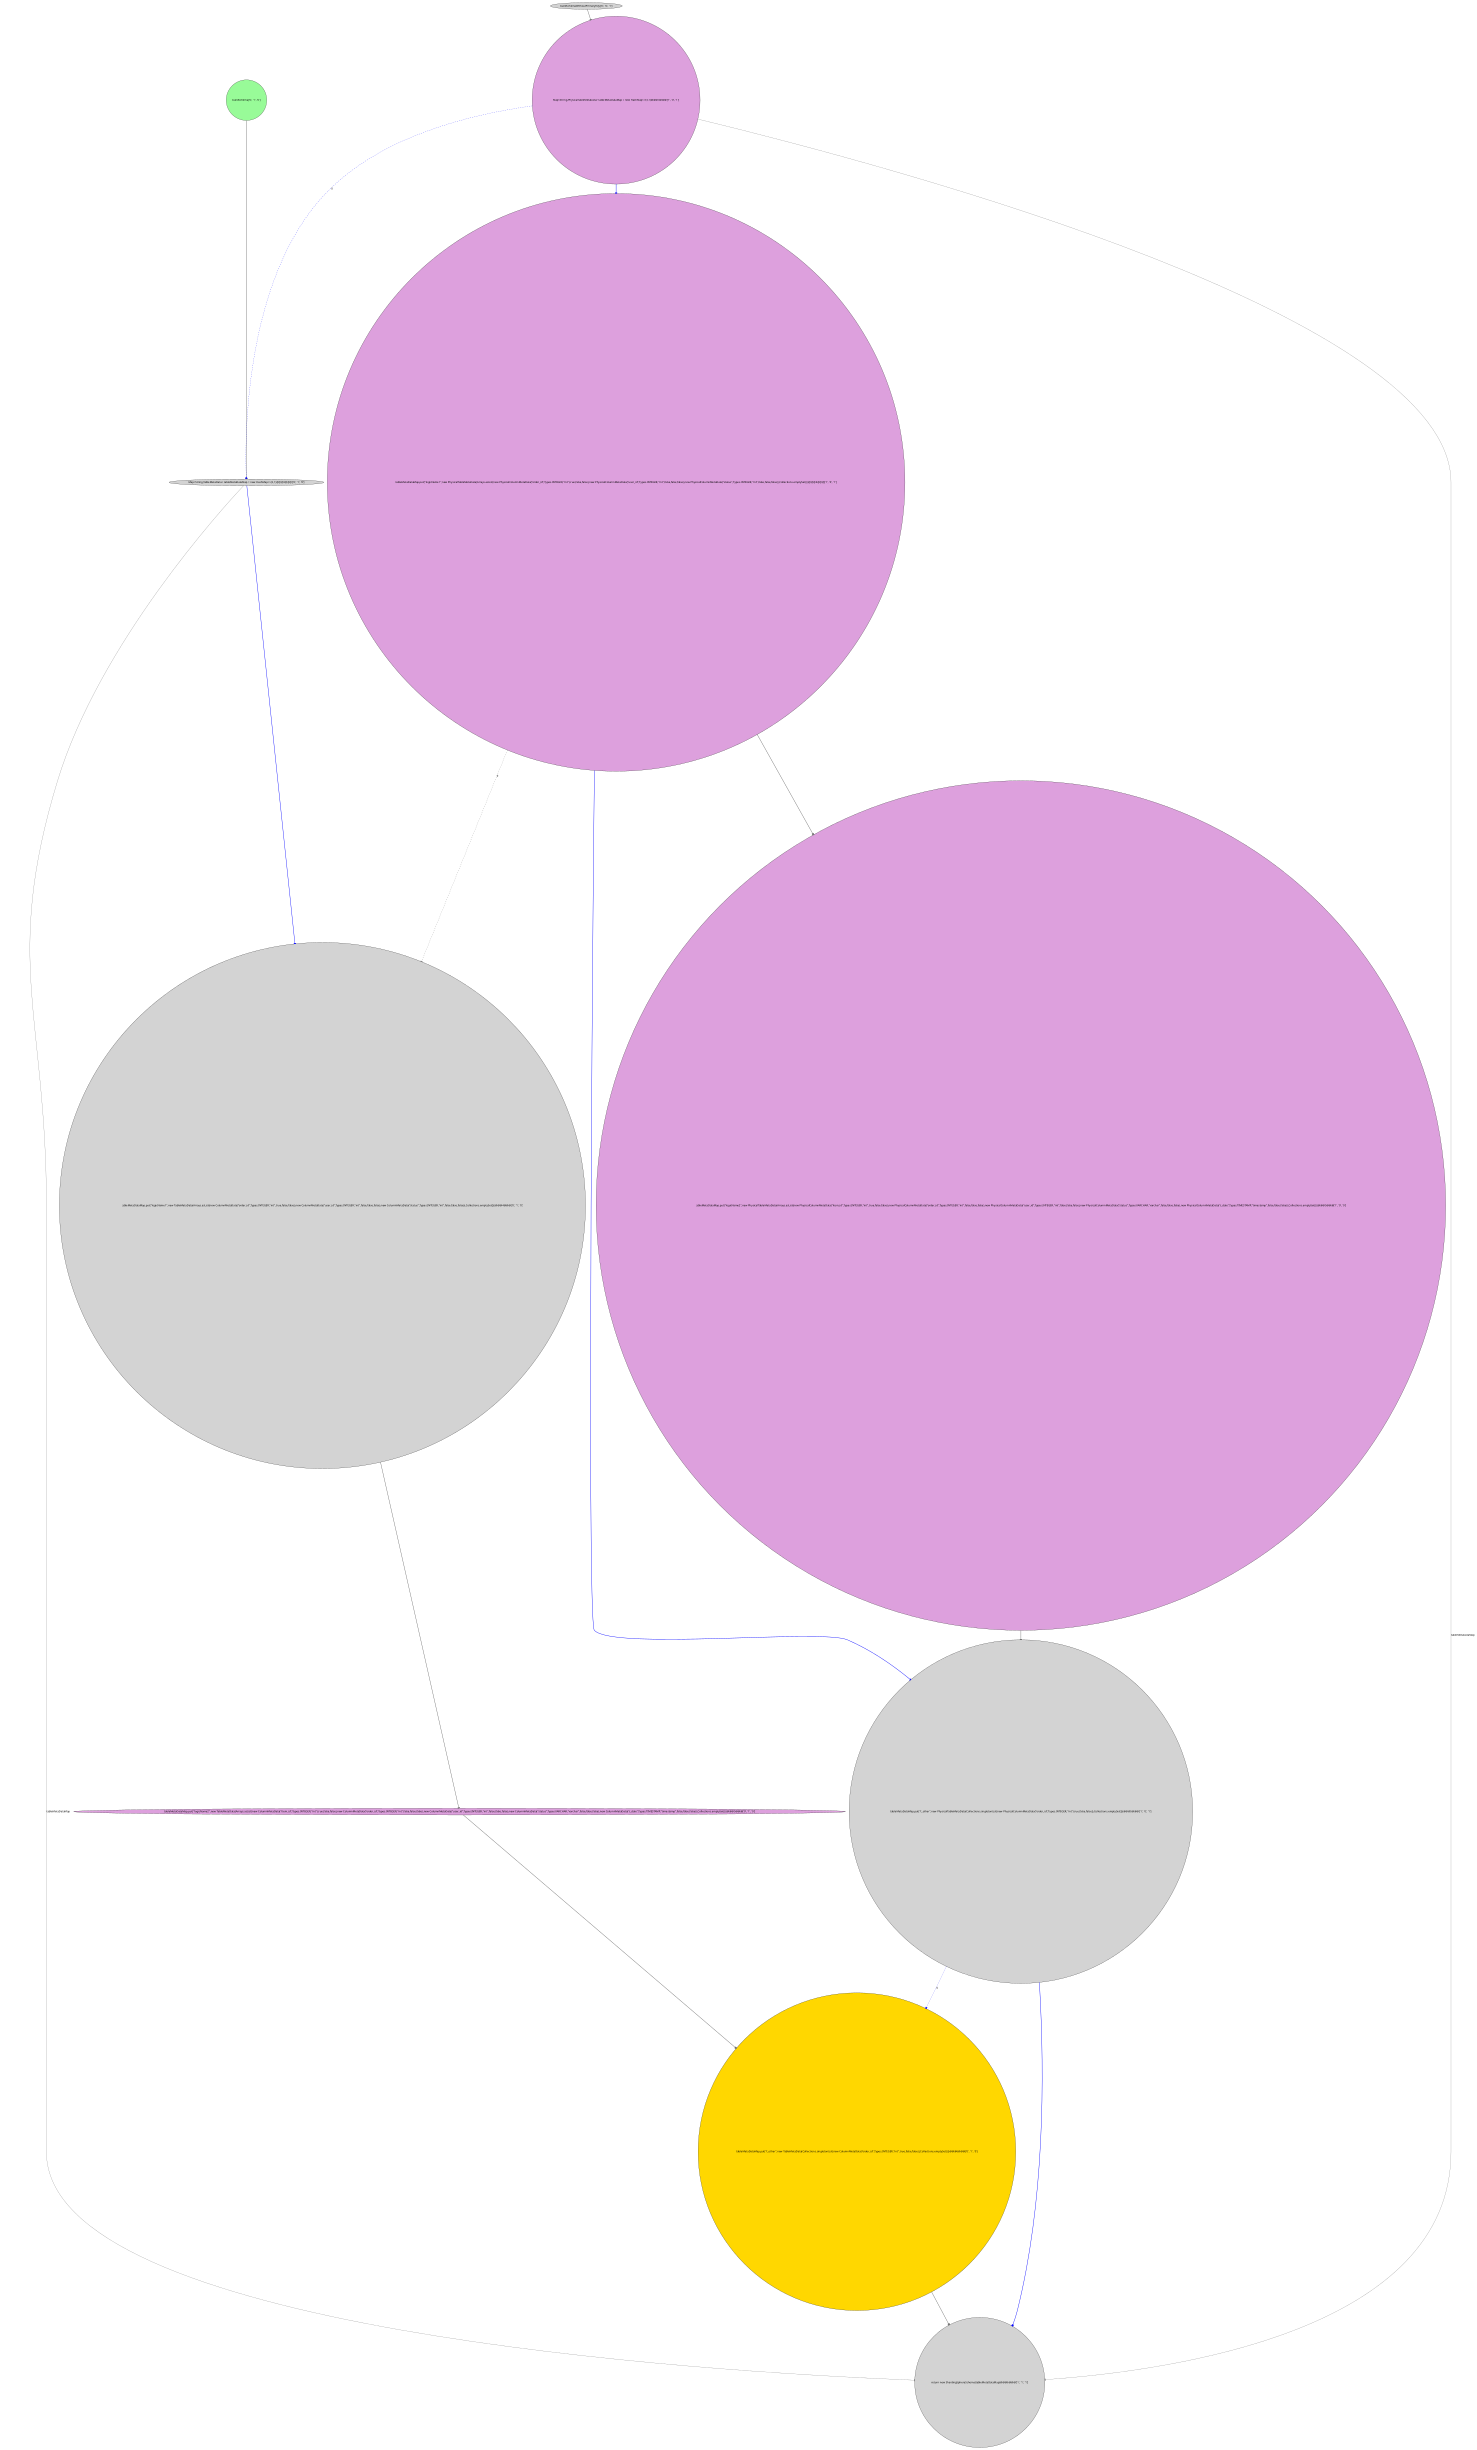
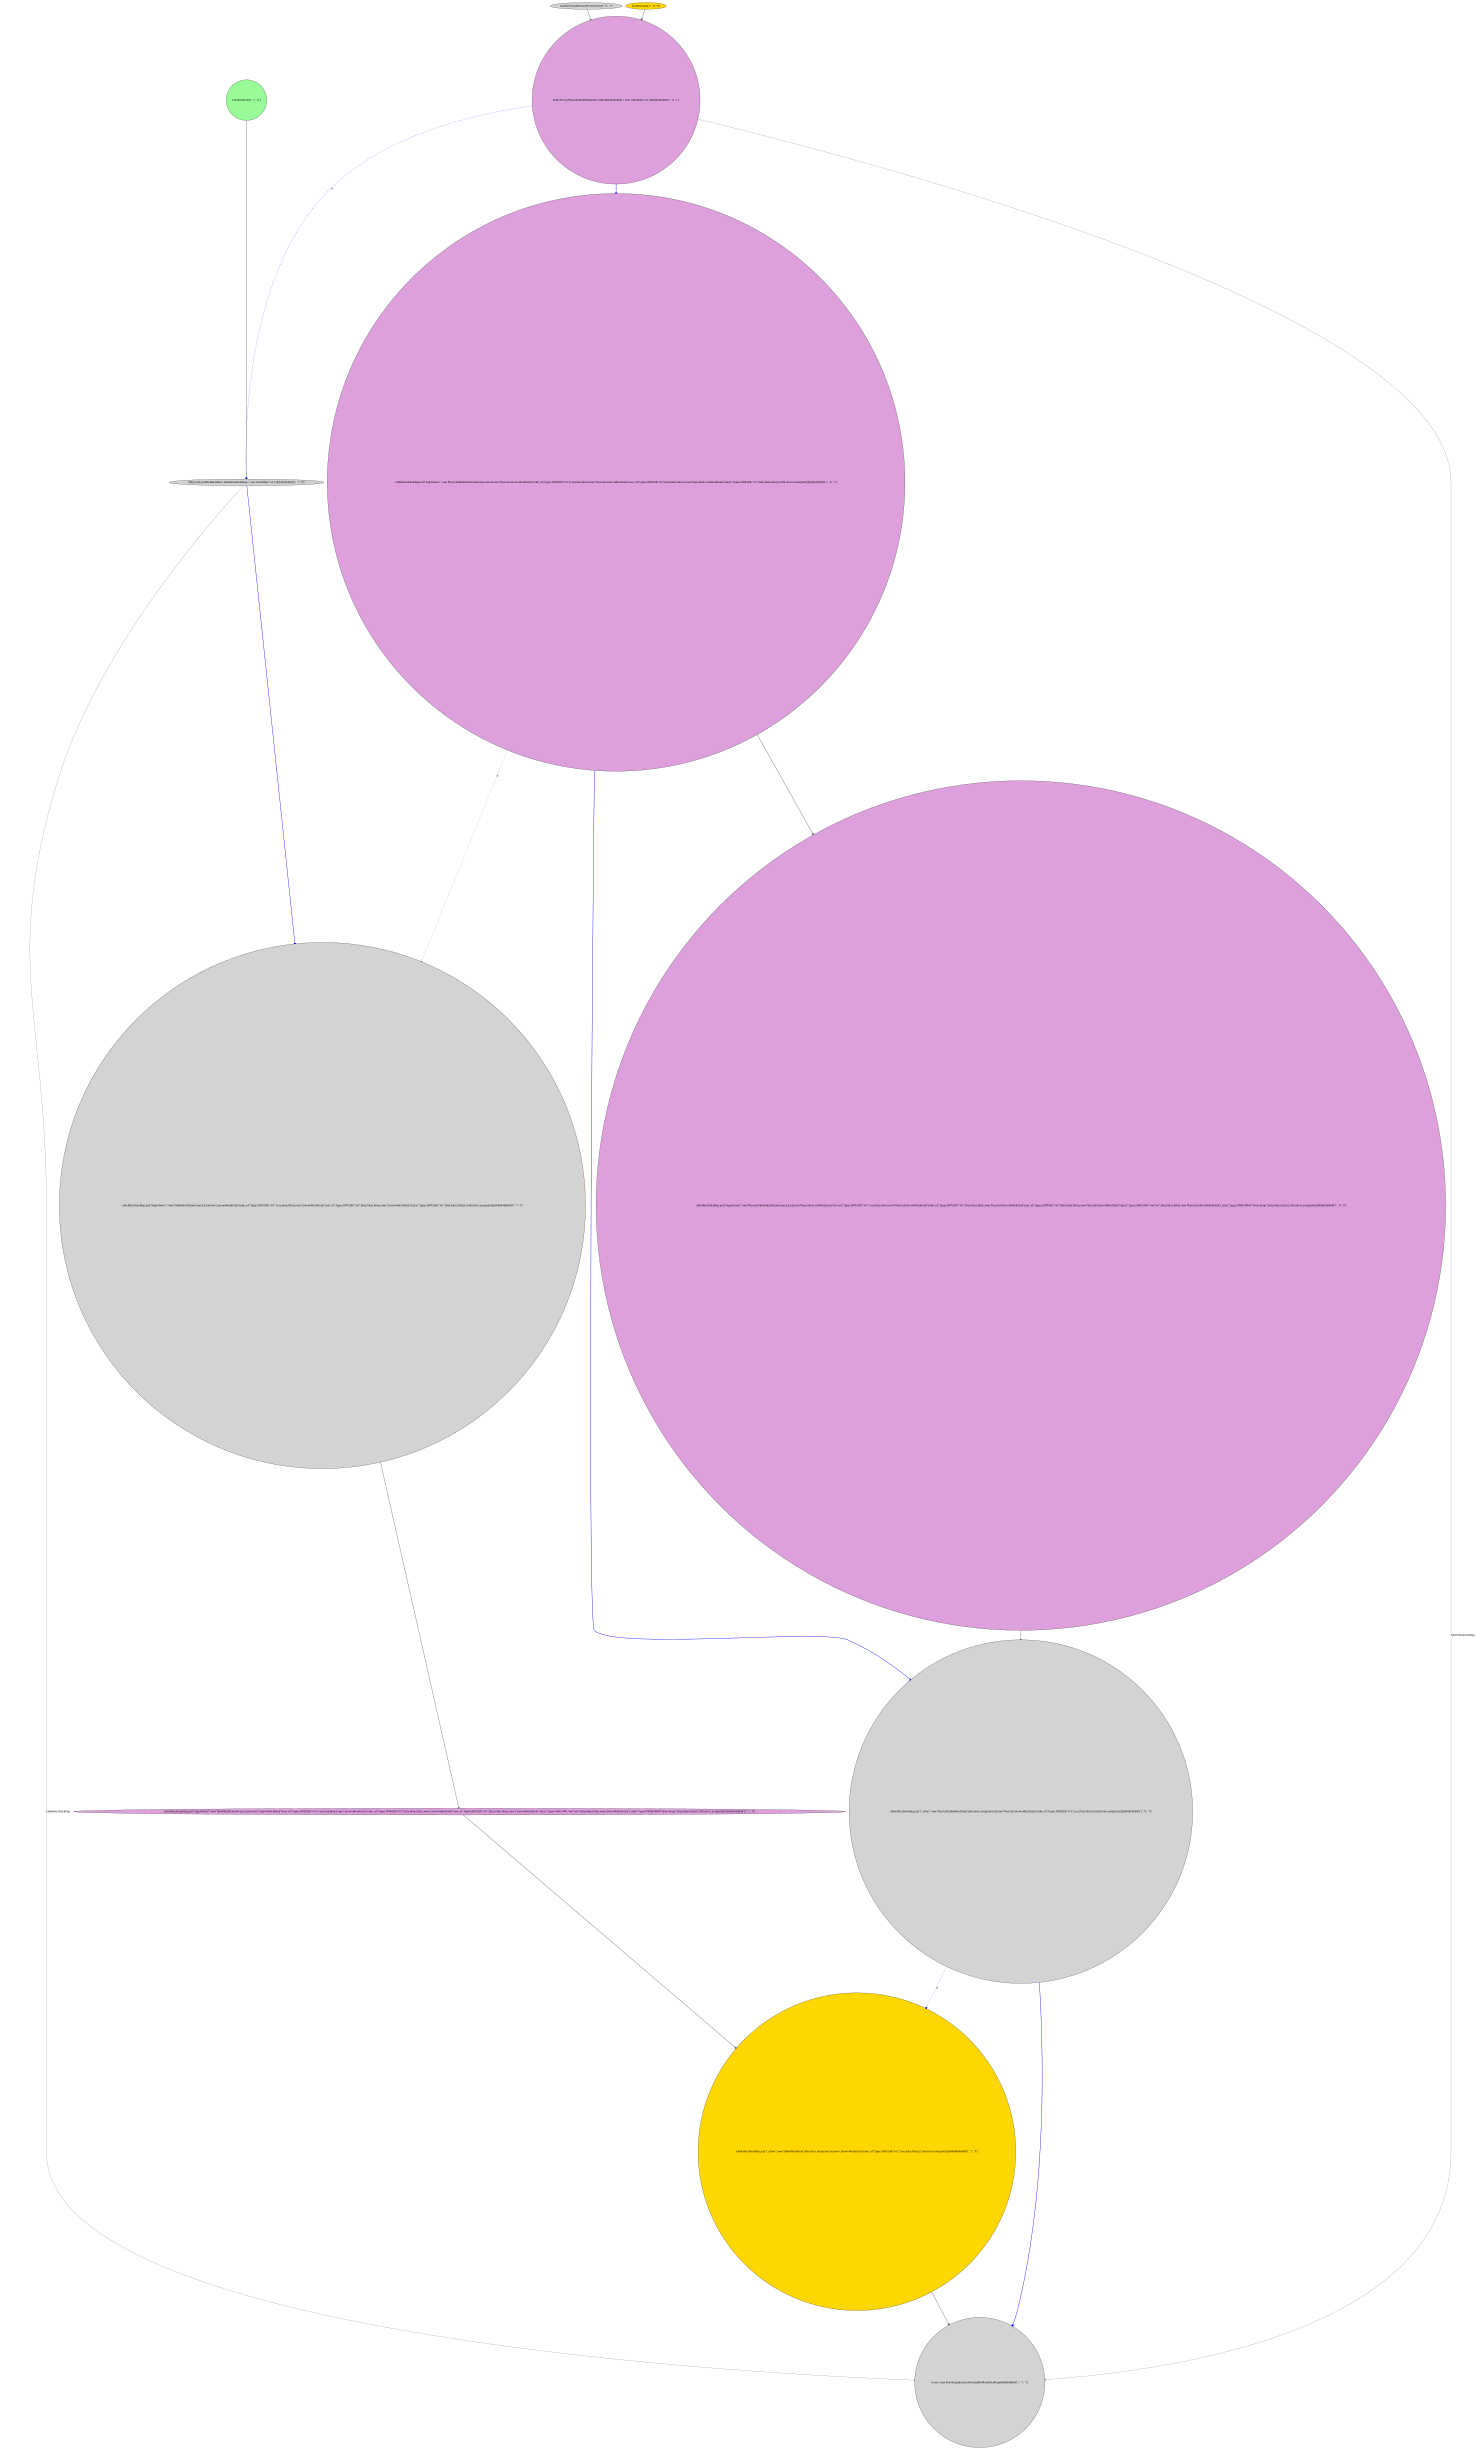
none -> (646, 6)
